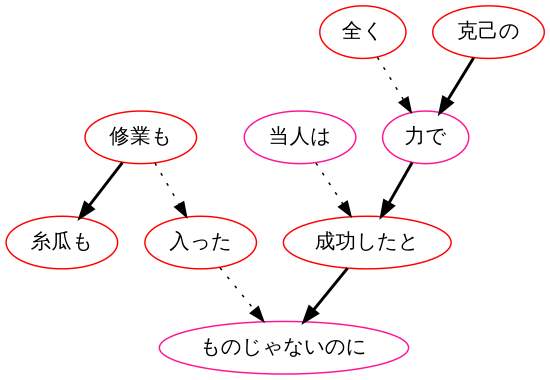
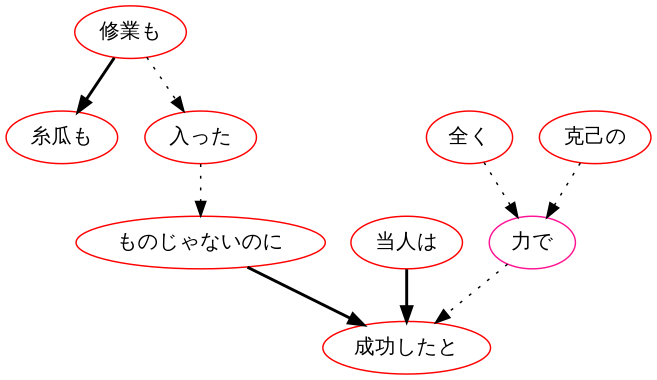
(461, 79) -> (567, 184)
(300, 137) -> (407, 243)
(329, 183) -> (407, 288)
(401, 183) -> (477, 289)
(331, 289) -> (299, 293)
(284, 348) -> (201, 243)
